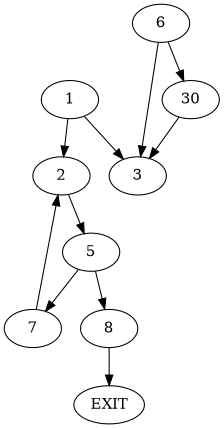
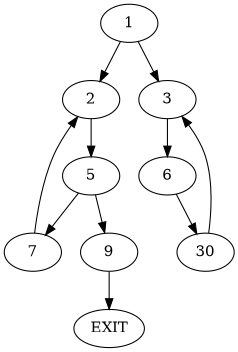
(150, 94) -> (167, 133)
(109, 329) -> (109, 252)
